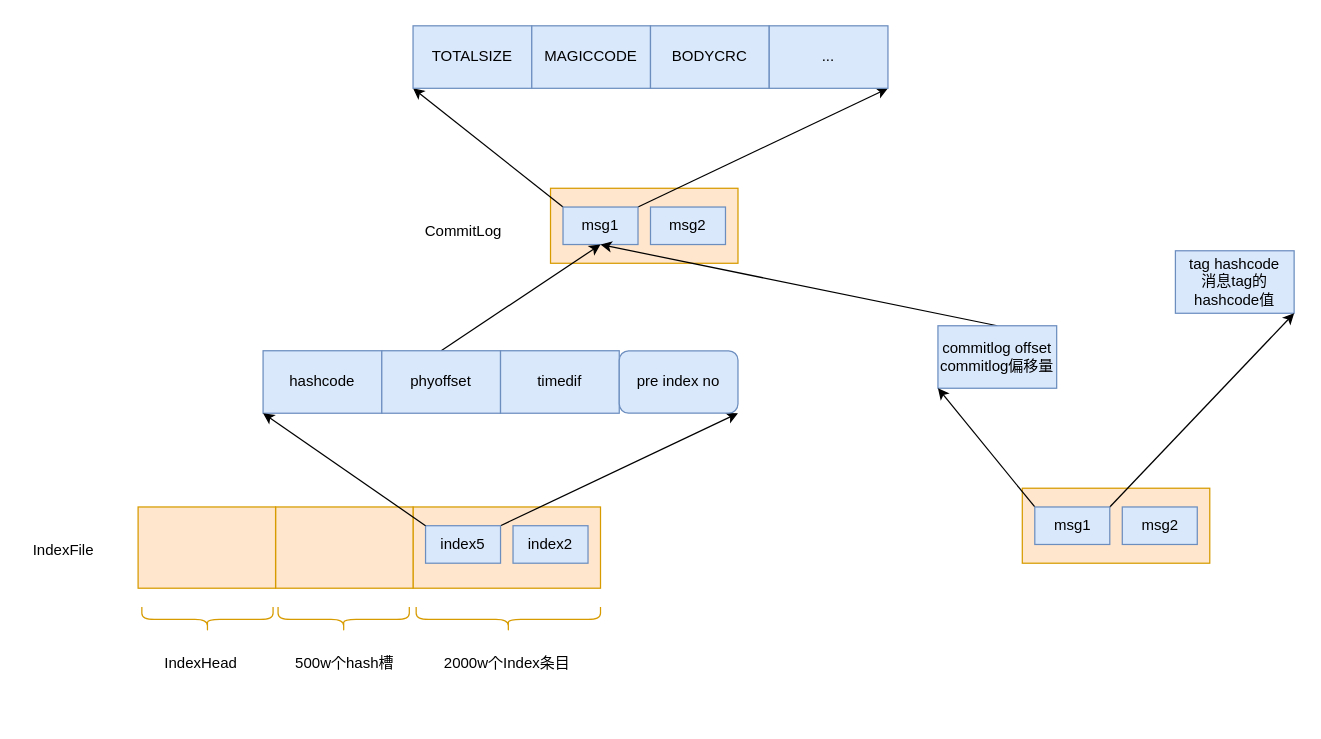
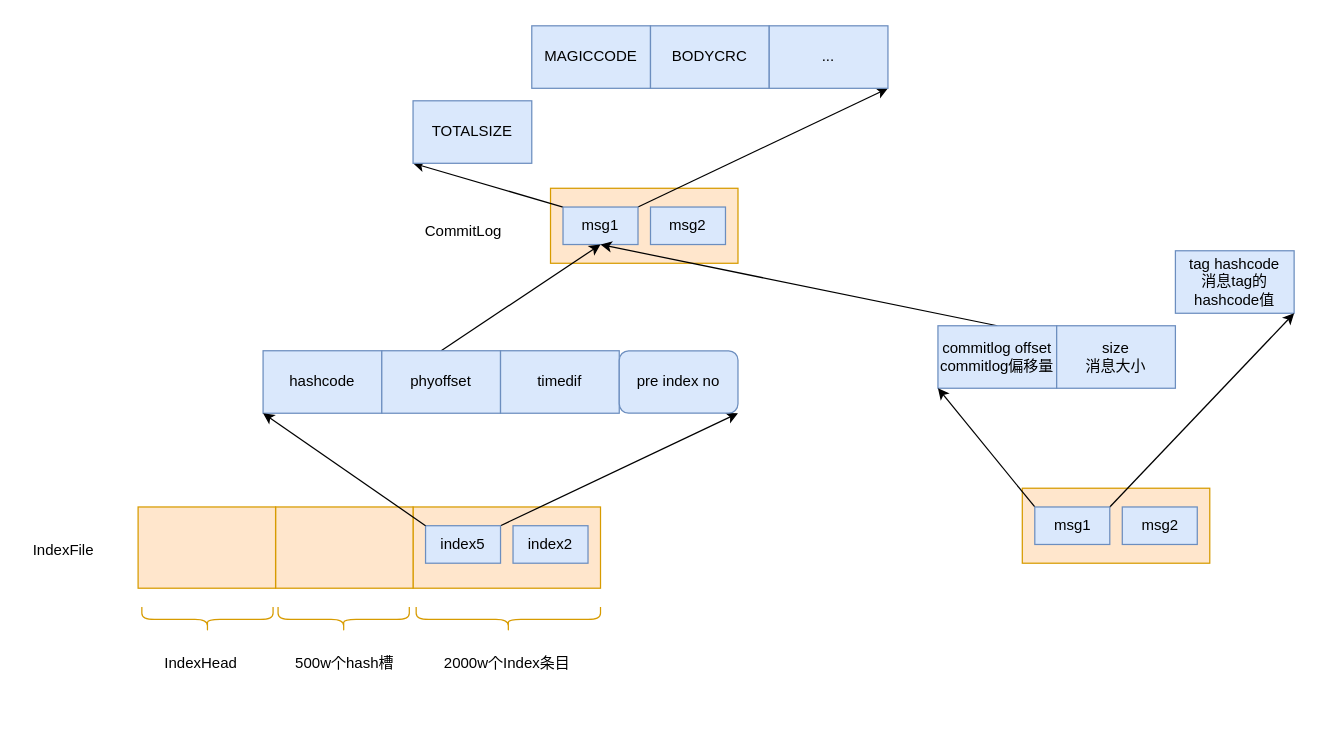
(473, 57) -> (473, 132)
none -> (1116, 357)
